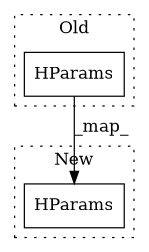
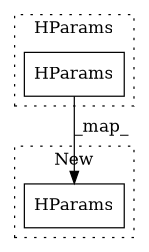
(74, 29) -> (74, 29)
